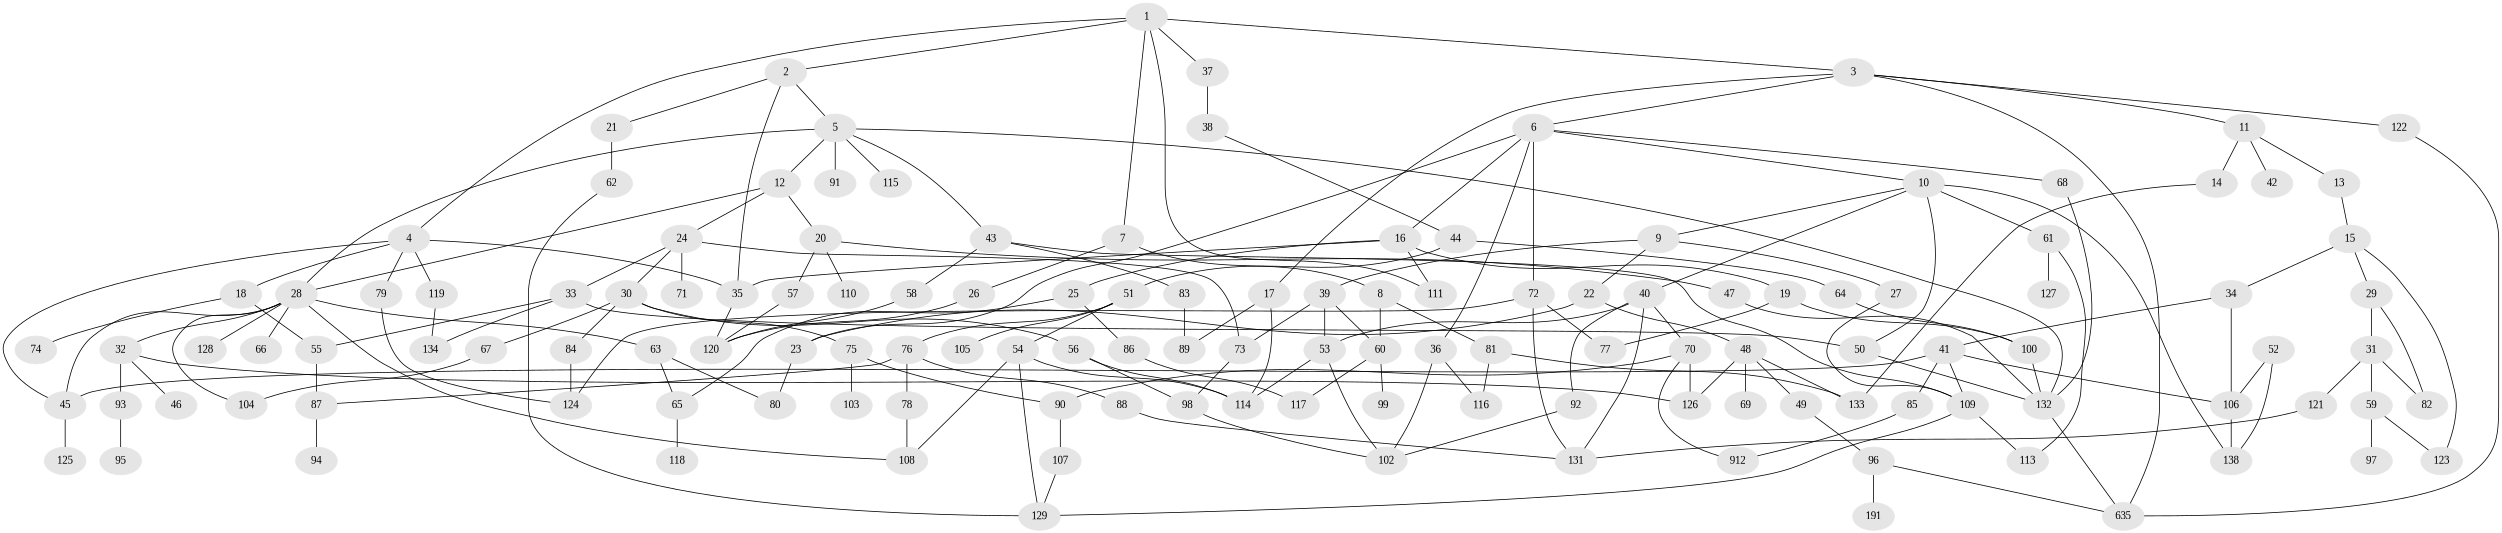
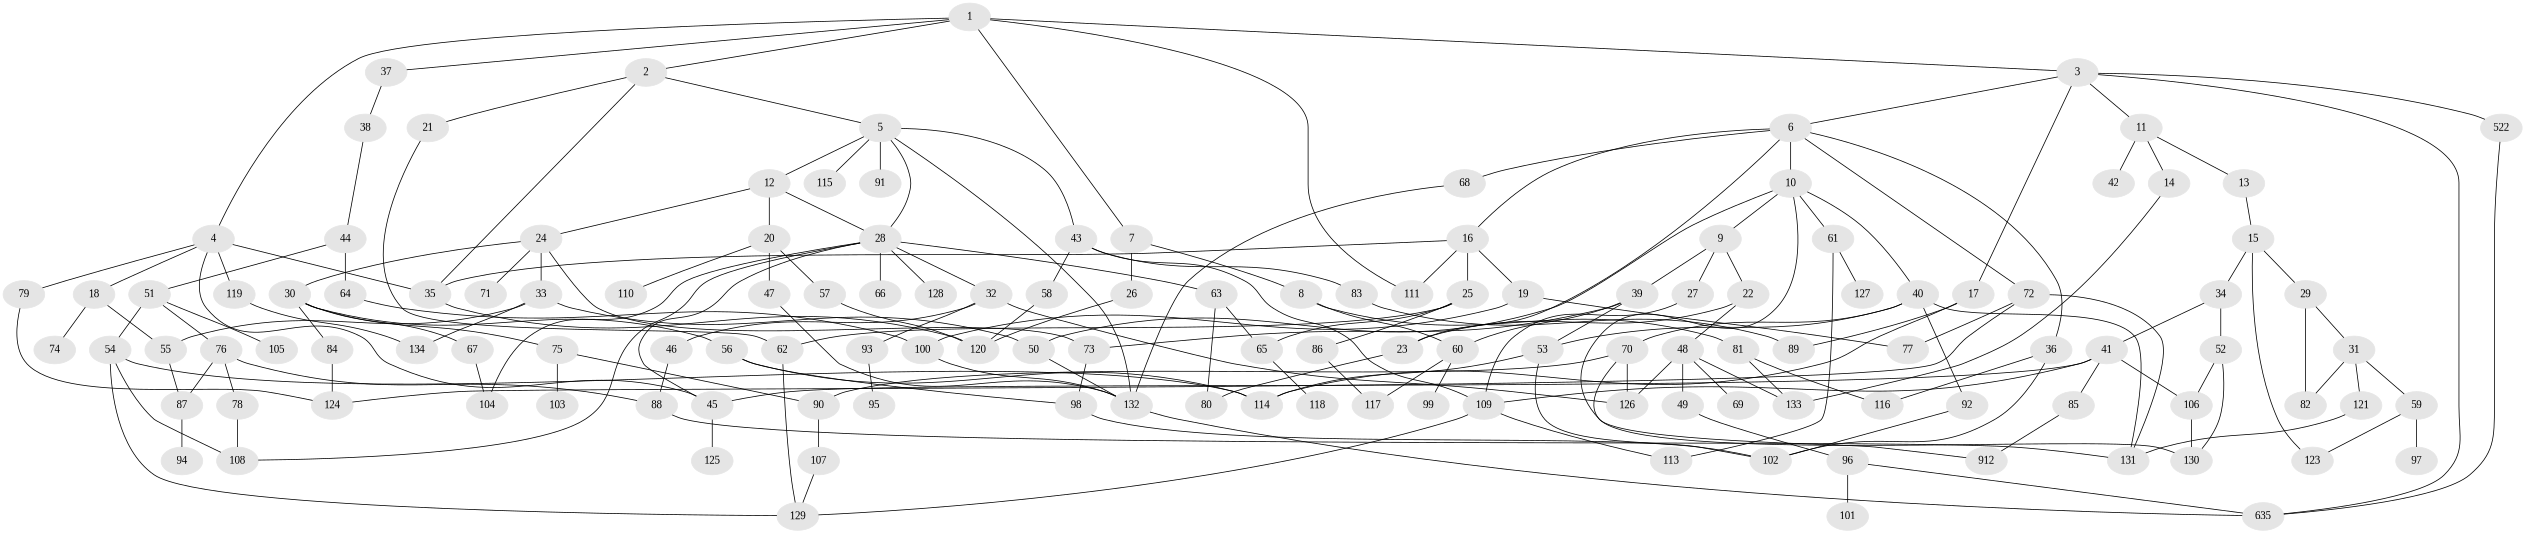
(2399, 128) -> (2501, 128)
none -> (1144, 327)
(2231, 350) -> (2221, 322)
none -> (664, 378)
(2231, 461) -> (2191, 461)
(1874, 516) -> (1848, 516)
